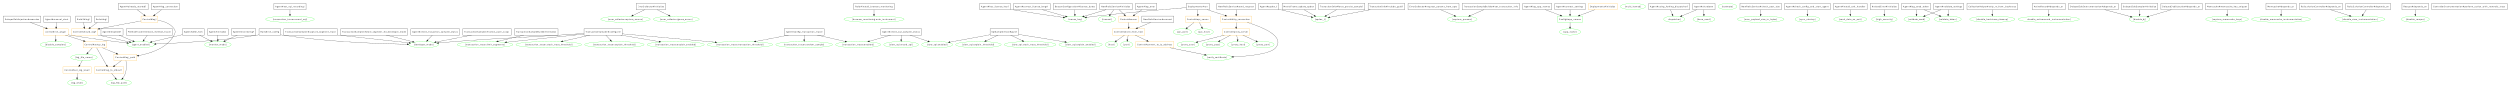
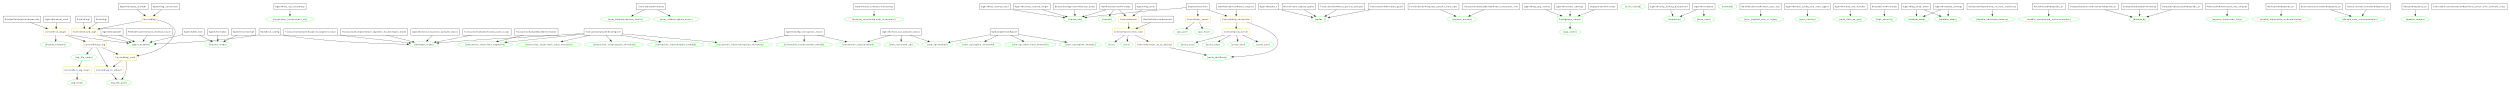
(1603, 7) -> (1603, 7)
